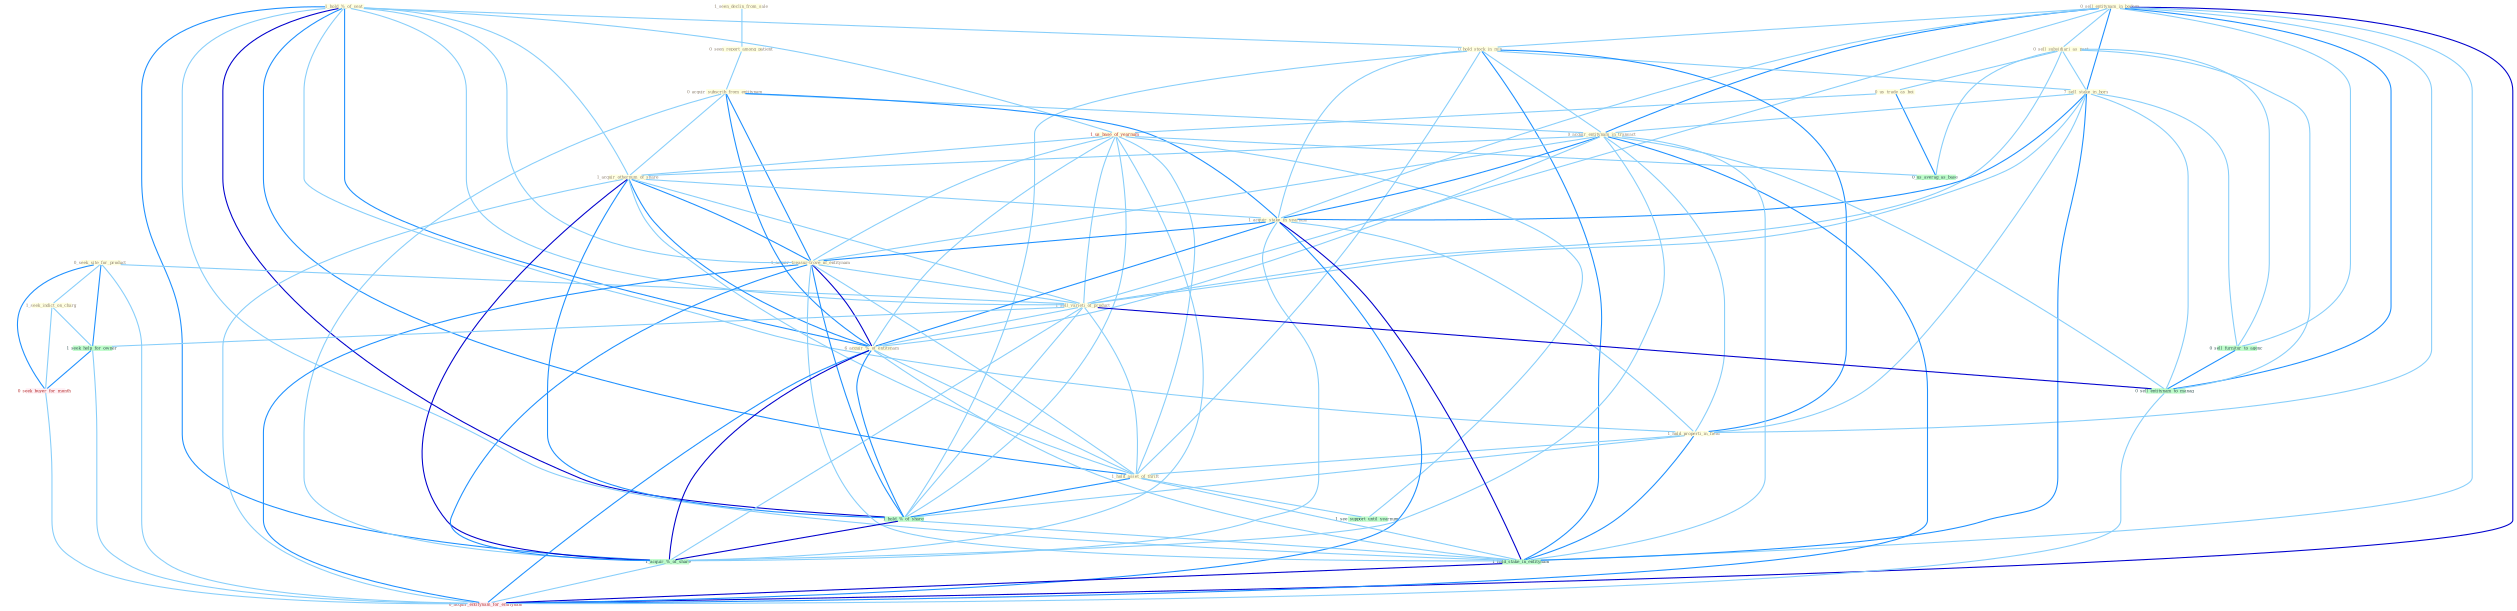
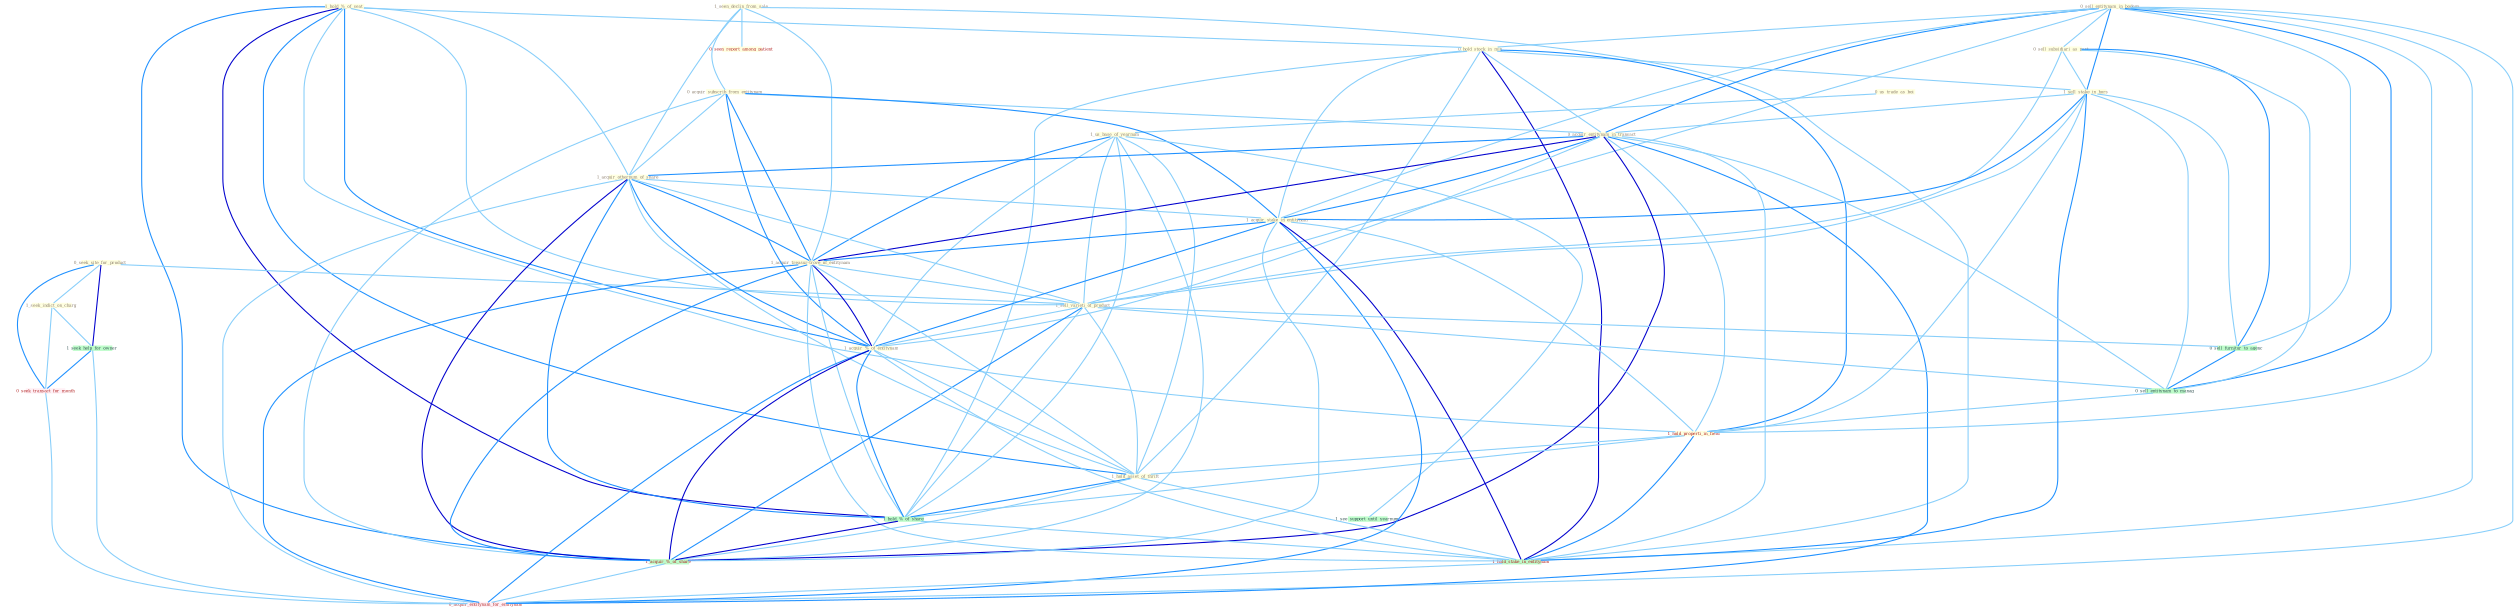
(724, 40) -> none
(742, 49) -> (742, 49)
(734, 70) -> (712, 55)
(1979, 70) -> none
(2087, 92) -> (2087, 92)
(2269, 130) -> (2269, 130)
(1116, 135) -> (1116, 135)
(1139, 155) -> (1139, 155)
(872, 156) -> (681, 89)
(1936, 177) -> none
(956, 185) -> (956, 185)
(527, 190) -> (832, 114)
(1207, 199) -> (1207, 199)
(1278, 220) -> (1278, 220)
(97, 305) -> (97, 305)
(1601, 308) -> (1601, 308)
(588, 327) -> (1661, 327)
(872, 348) -> (872, 348)
(1625, 348) -> (1625, 348)
(46, 391) -> (46, 391)
(846, 395) -> (846, 395)
(887, 427) -> (887, 427)
(1695, 434) -> (1695, 434)
(517, 457) -> (1813, 123)
(1252, 498) -> (906, 526)
(1280, 537) -> (1280, 537)
(161, 560) -> none
(669, 562) -> (669, 562)
(1522, 562) -> (1522, 562)
(2000, 566) -> (1929, 569)
(1203, 575) -> (1203, 575)
(1387, 594) -> (1941, 411)
